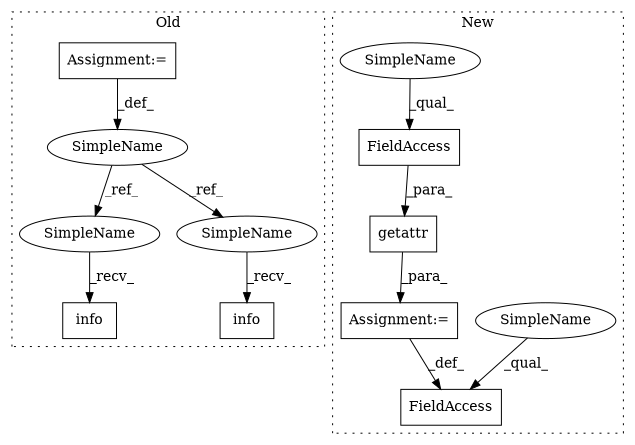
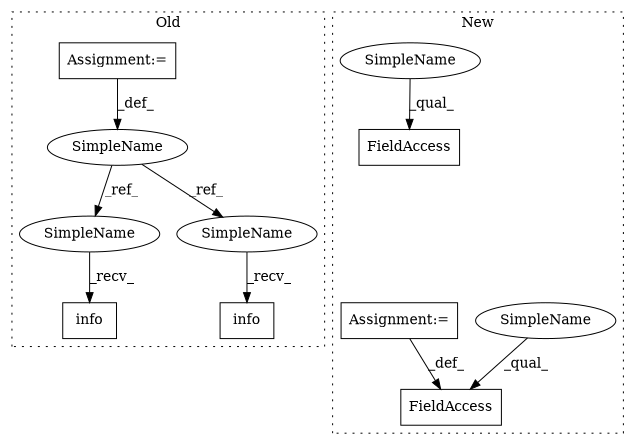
(403, 234) -> none
